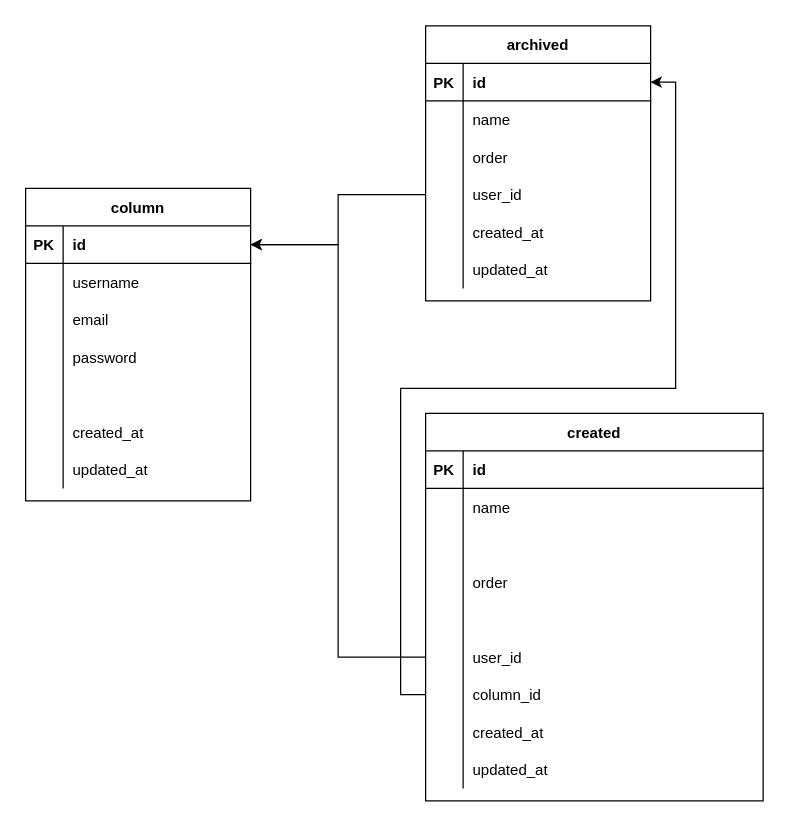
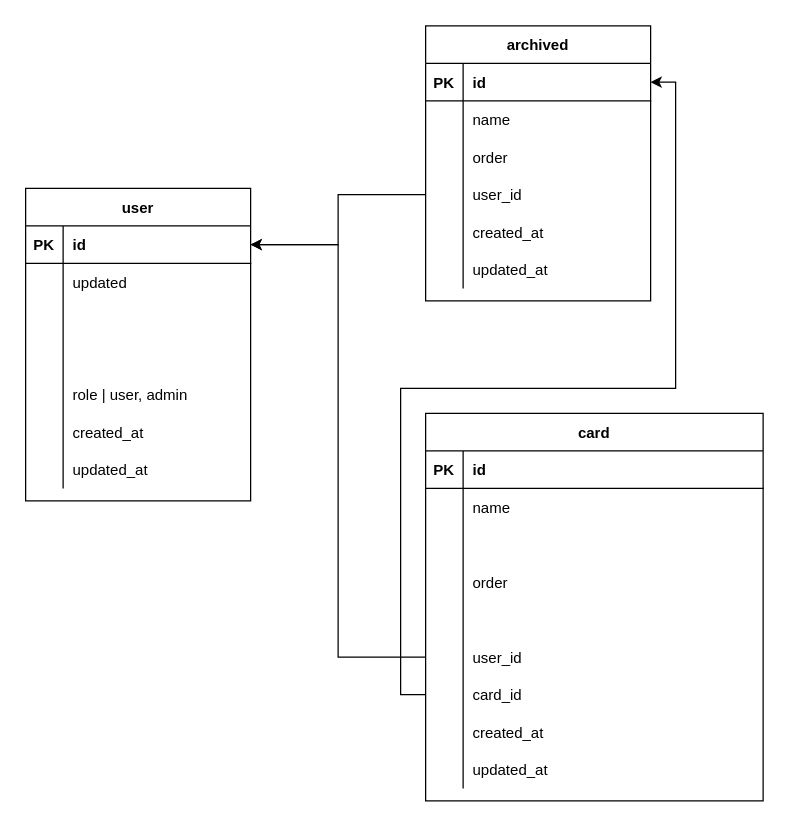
(138, 208) -> (138, 208)
(106, 283) -> (102, 283)
(157, 319) -> none
(157, 357) -> none
none -> (157, 394)
(594, 433) -> (594, 433)
(506, 695) -> (500, 695)
